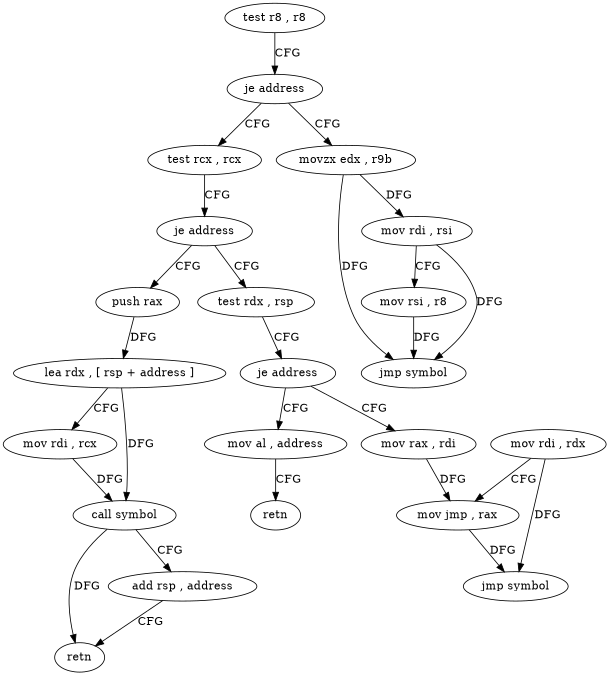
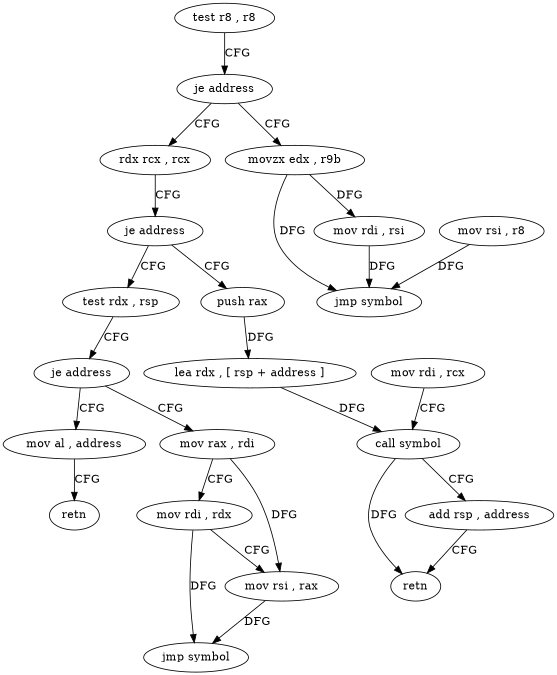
(205, 160) -> (155, 160)
(416, 263) -> none
(92, 406) -> none
none -> (207, 476)
(110, 480) -> (433, 409)
(458, 515) -> (282, 586)
